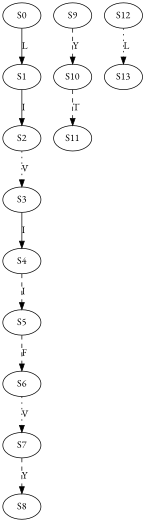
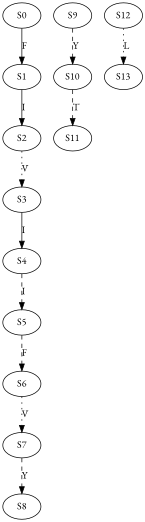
(25, 46) -> (25, 46)
